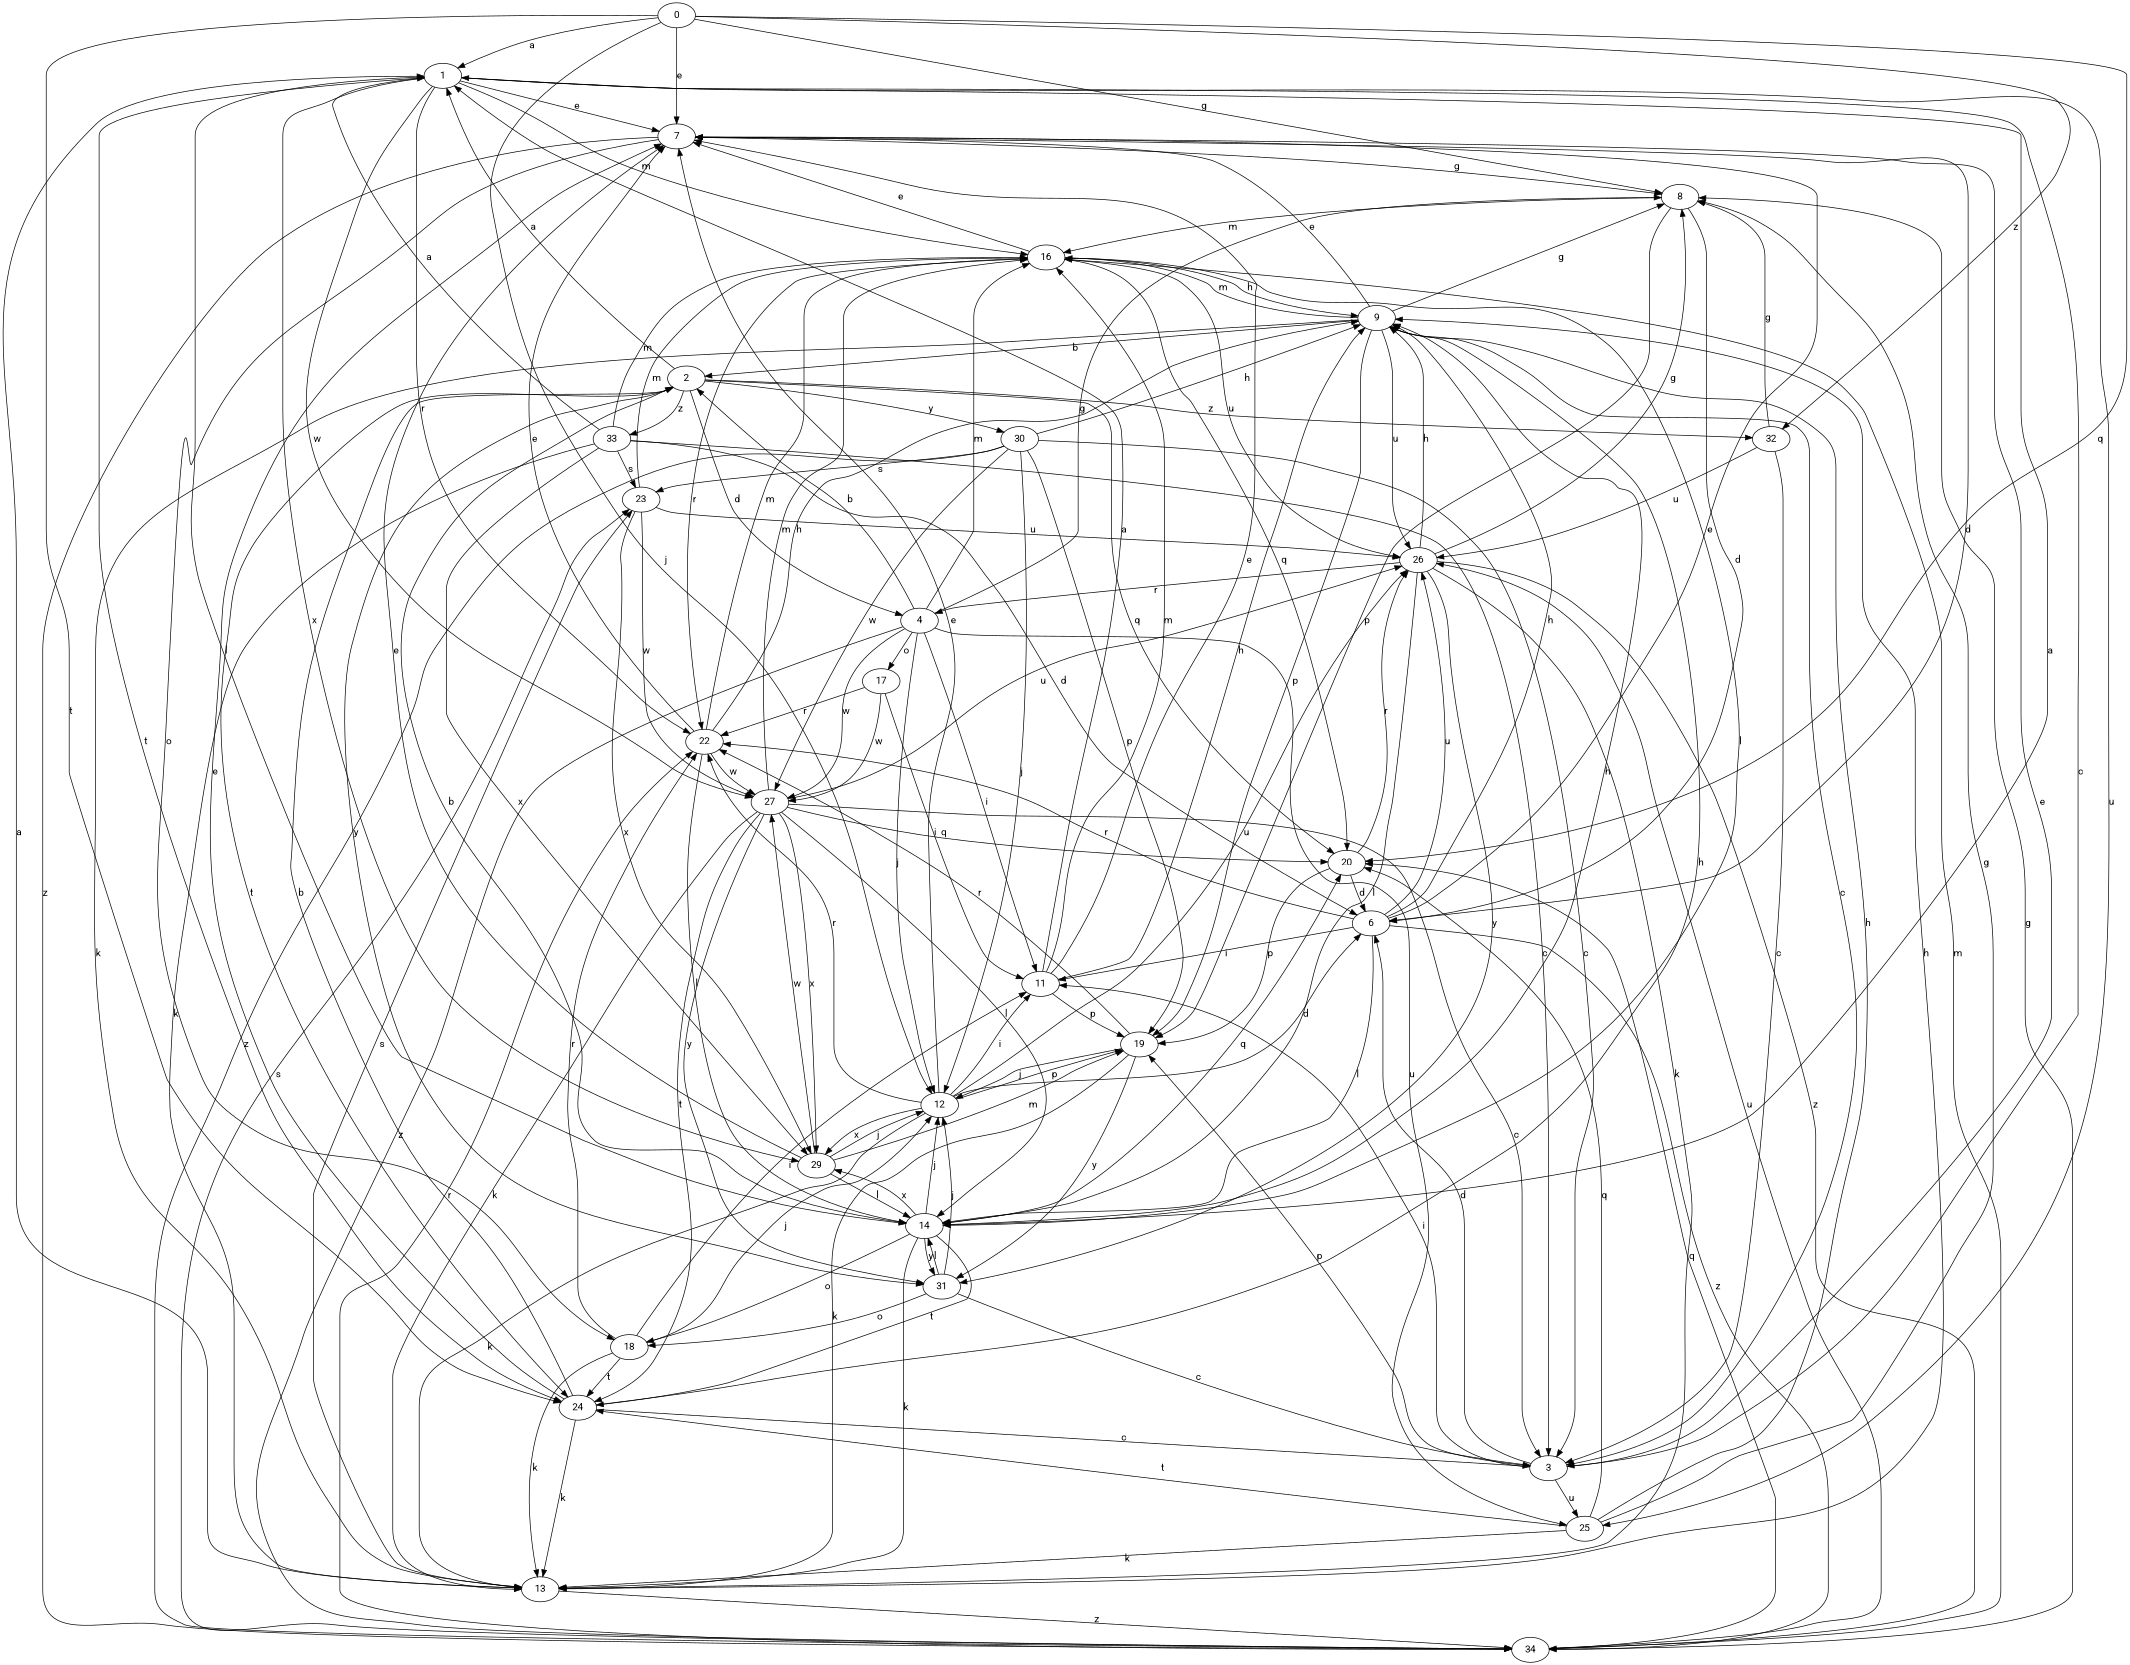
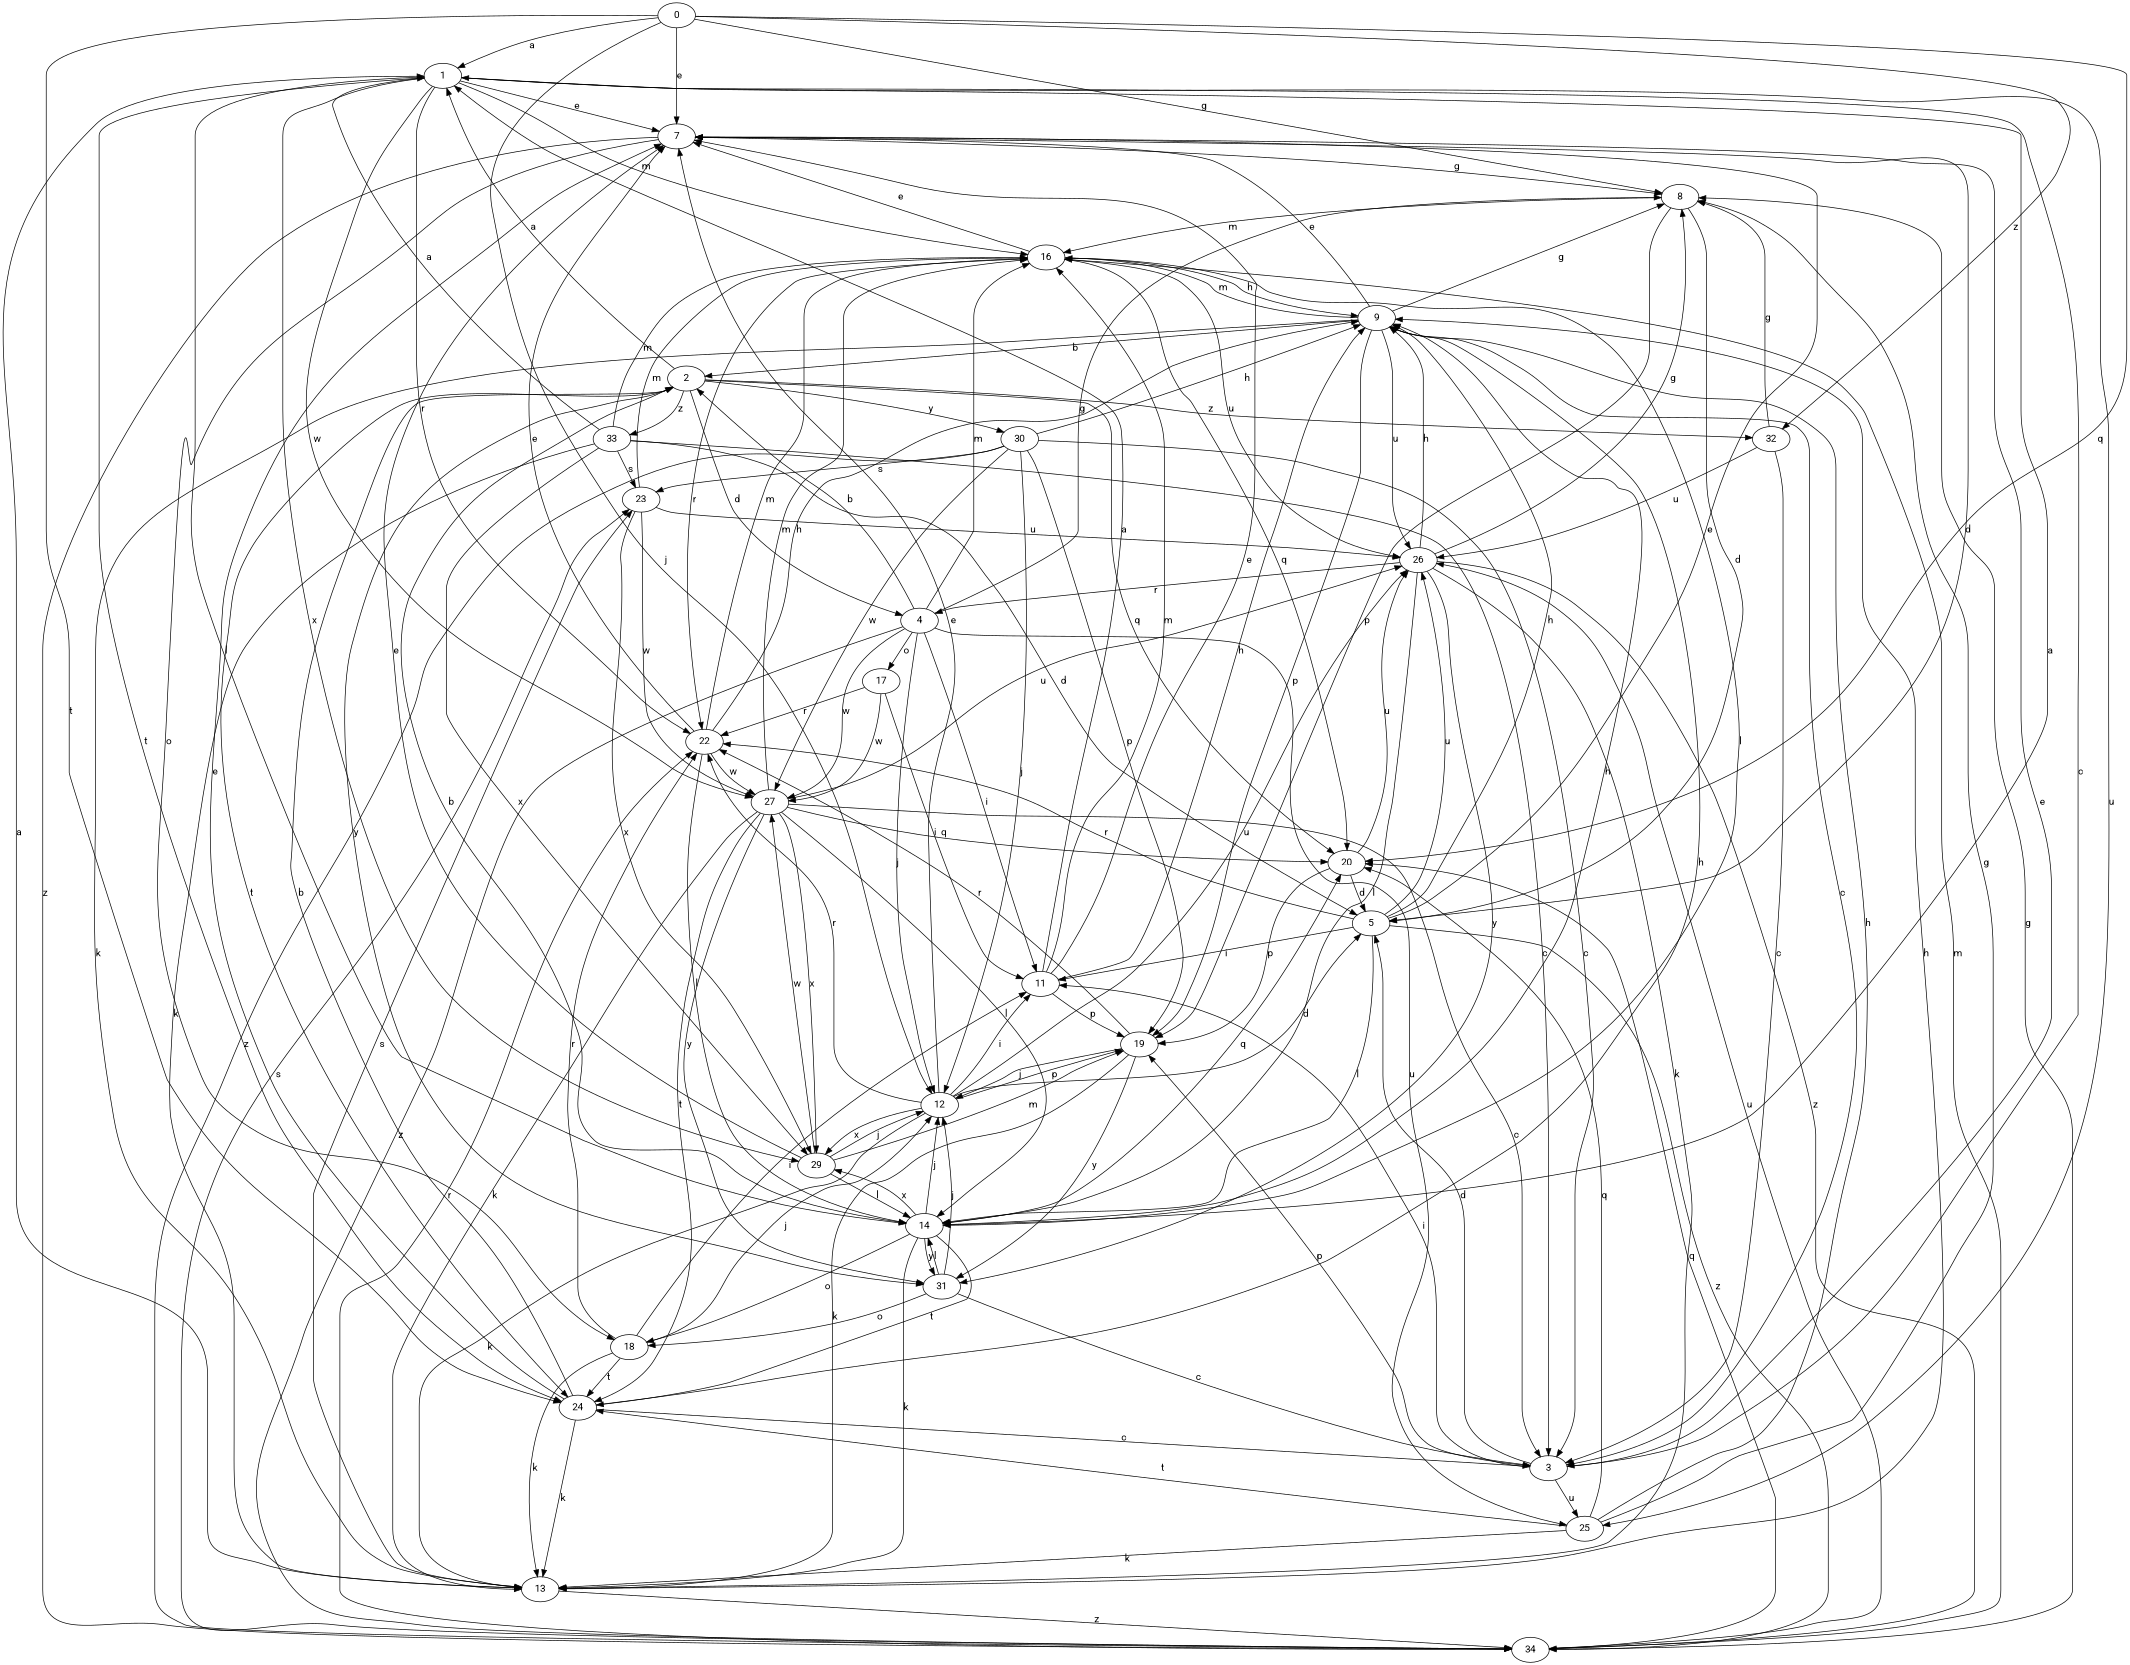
(1386, 711) -> (1387, 711)
(1371, 923) -> (1371, 923)
